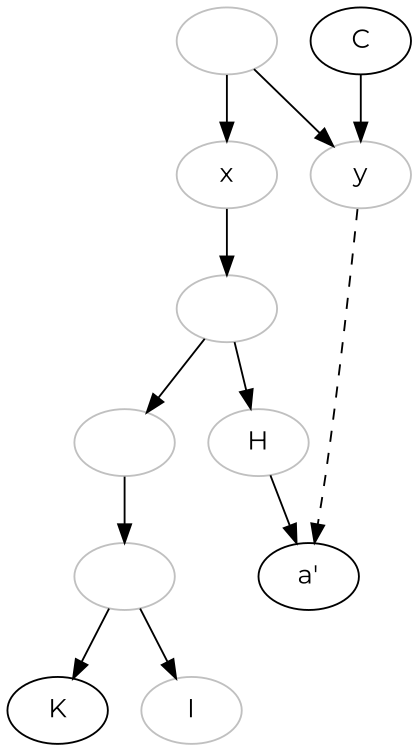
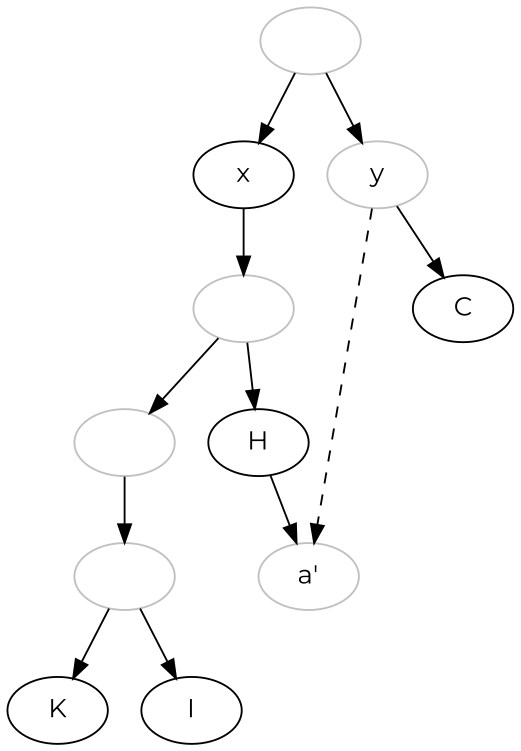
(361, 99) -> (415, 234)
(227, 175) -> (244, 175)
(259, 443) -> (259, 443)
(309, 577) -> (309, 577)
(192, 710) -> (192, 710)
